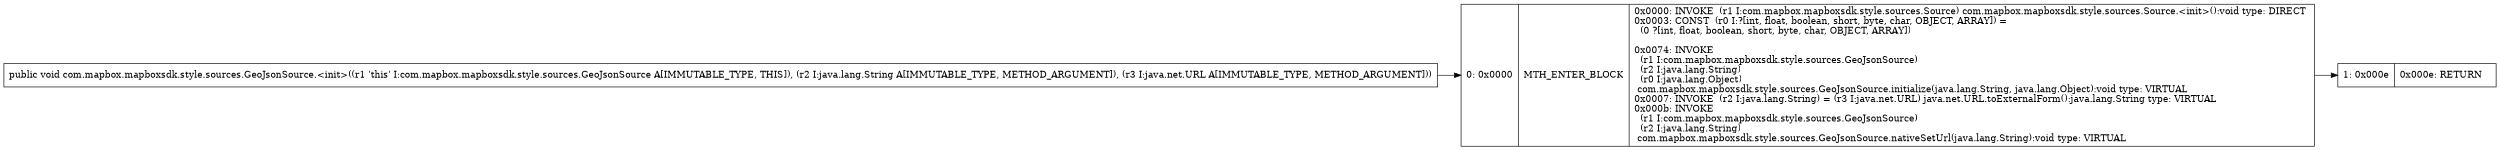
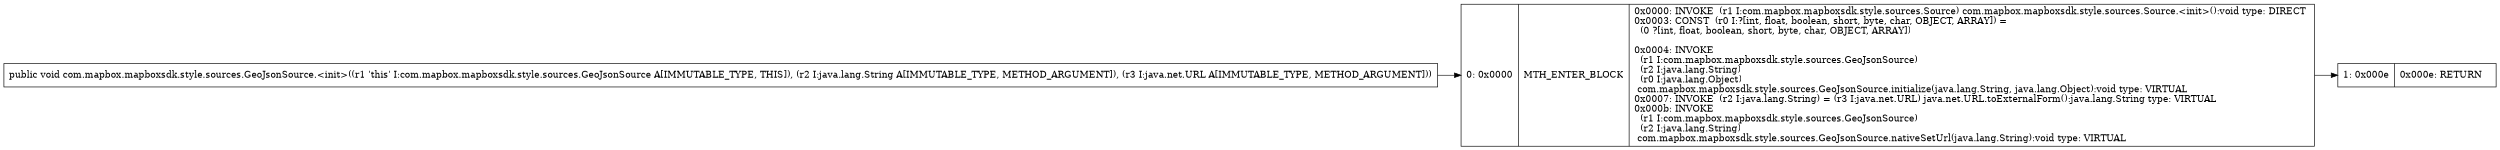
(1677, 50) -> (1677, 50)
